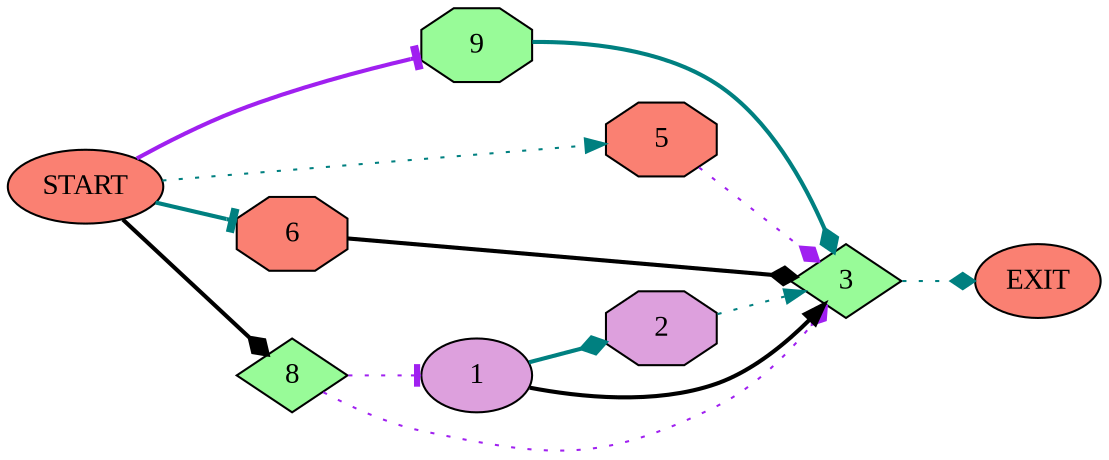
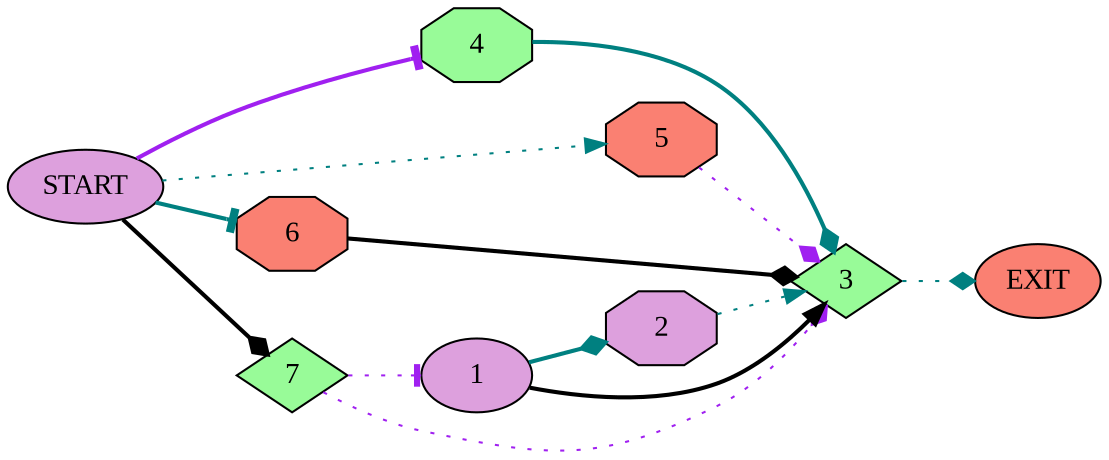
(477, 45) -> (477, 45)
(86, 187) -> (86, 187)
(292, 375) -> (292, 375)
